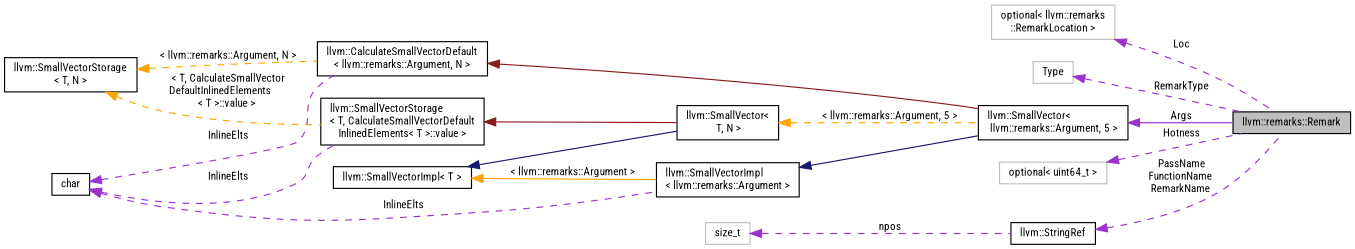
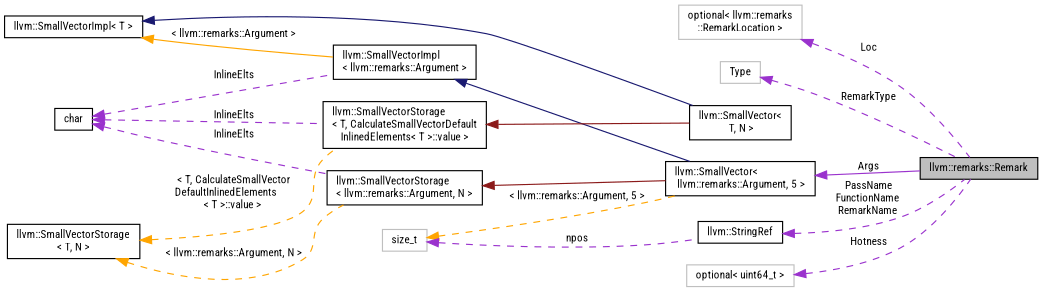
(402, 59) -> (405, 188)
(884, 123) -> (557, 219)
